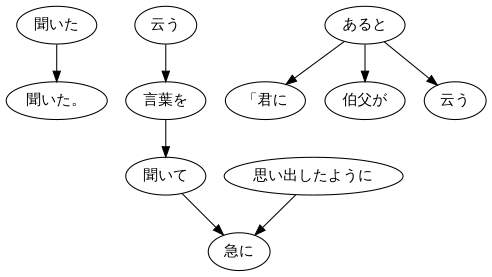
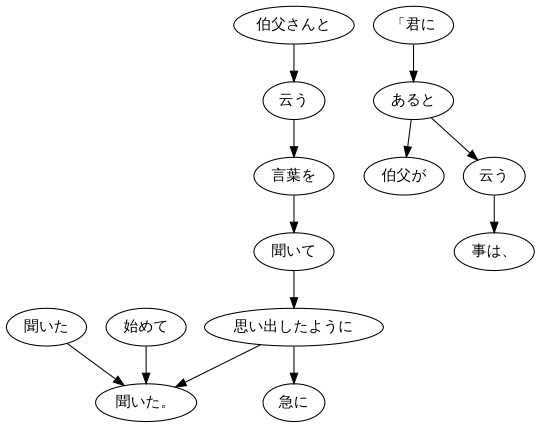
none -> (294, 25)
(319, 60) -> (414, 58)
(199, 210) -> (294, 284)
none -> (494, 252)
none -> (146, 327)
none -> (223, 364)
